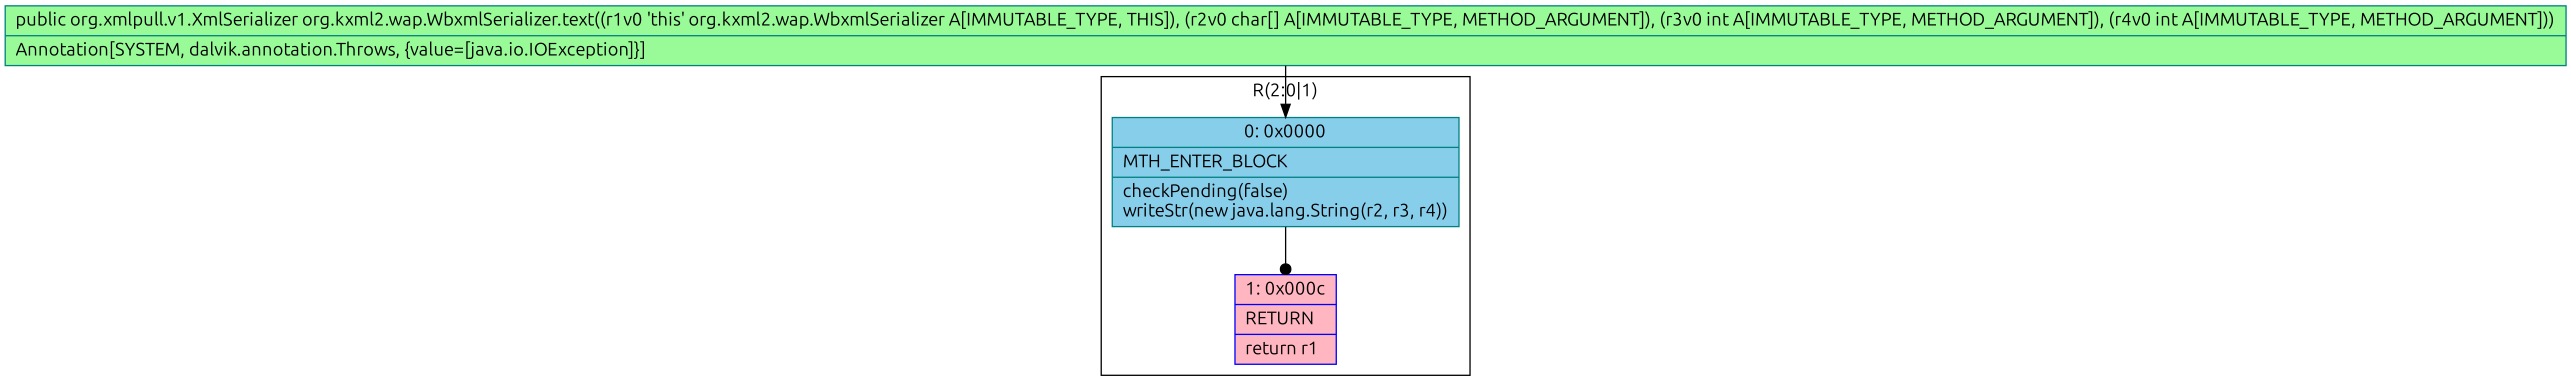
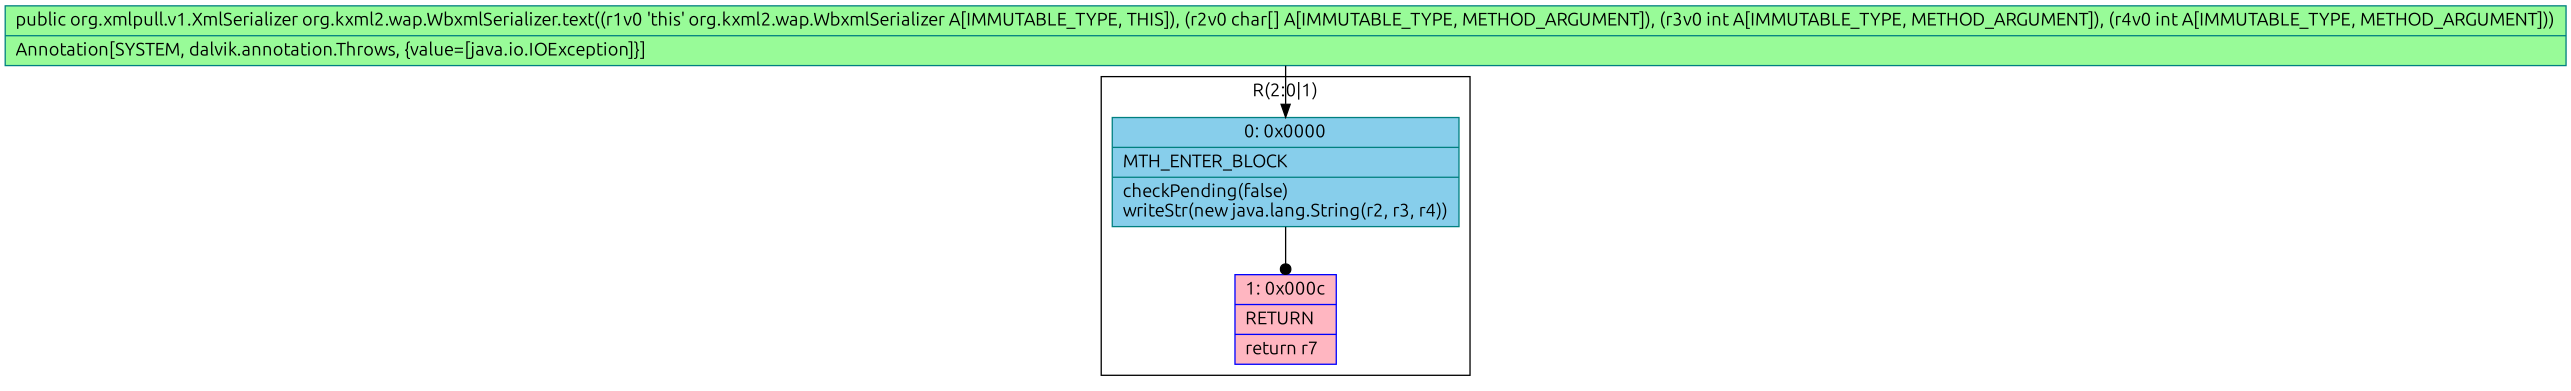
(1282, 349) -> (1282, 349)
